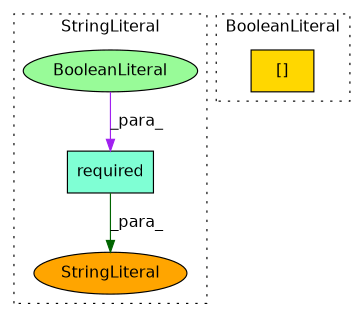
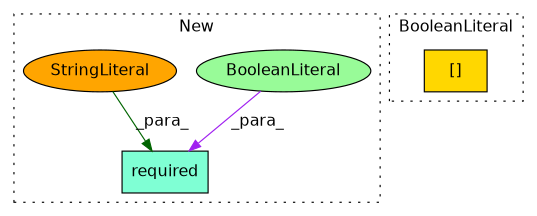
(110, 27) -> (197, 27)
(110, 217) -> (129, 116)
